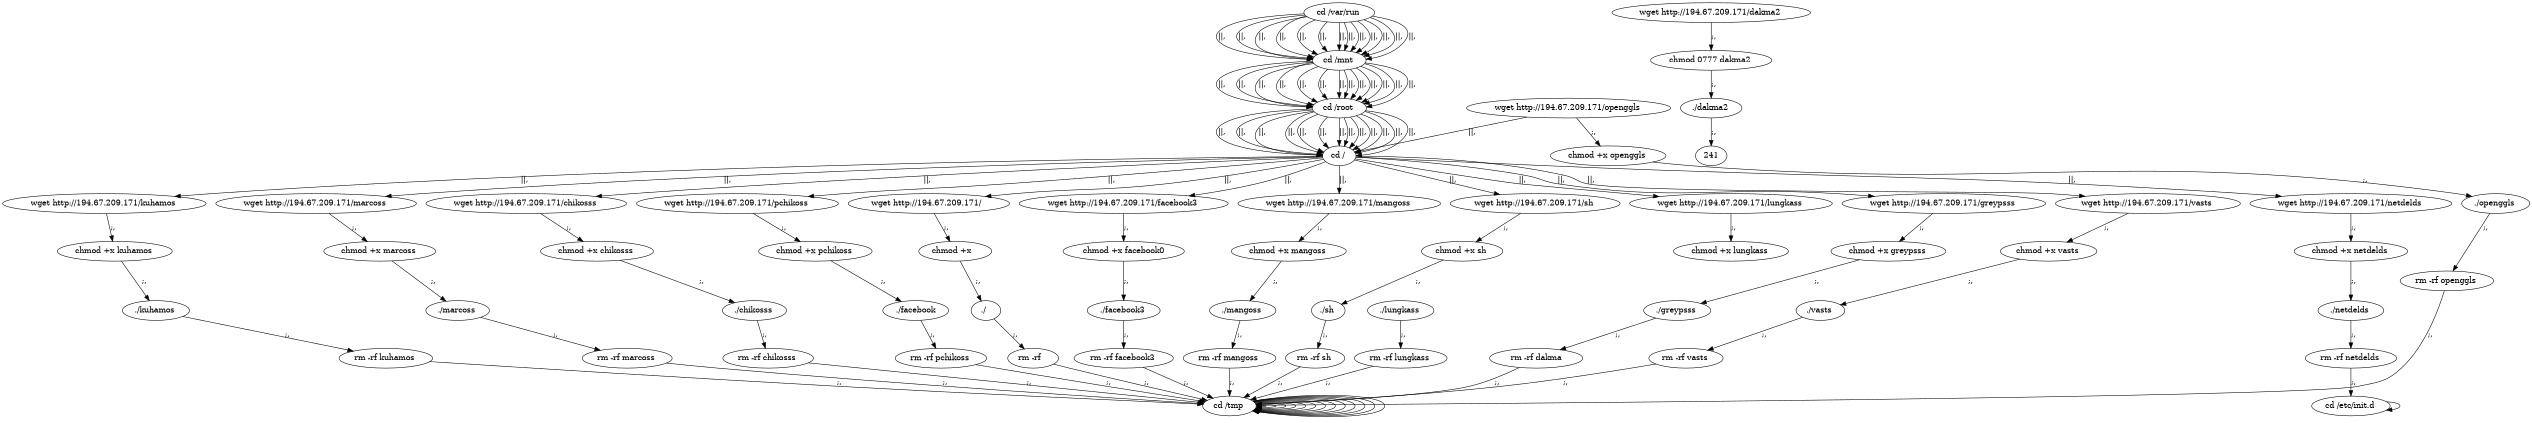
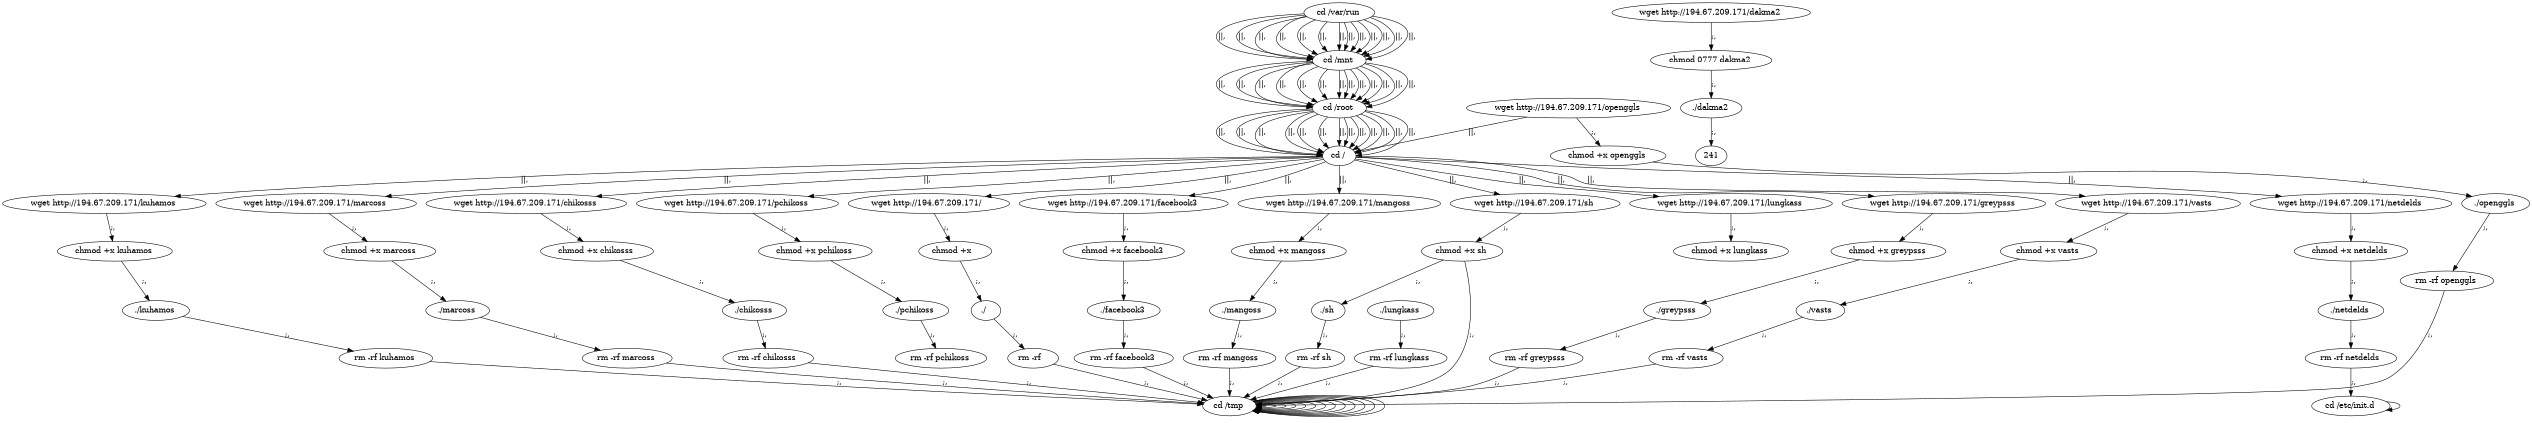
(1124, 251) -> (1124, 251)
(916, 311) -> (916, 311)
(1536, 358) -> (1536, 358)
(1088, 383) -> (1414, 386)
